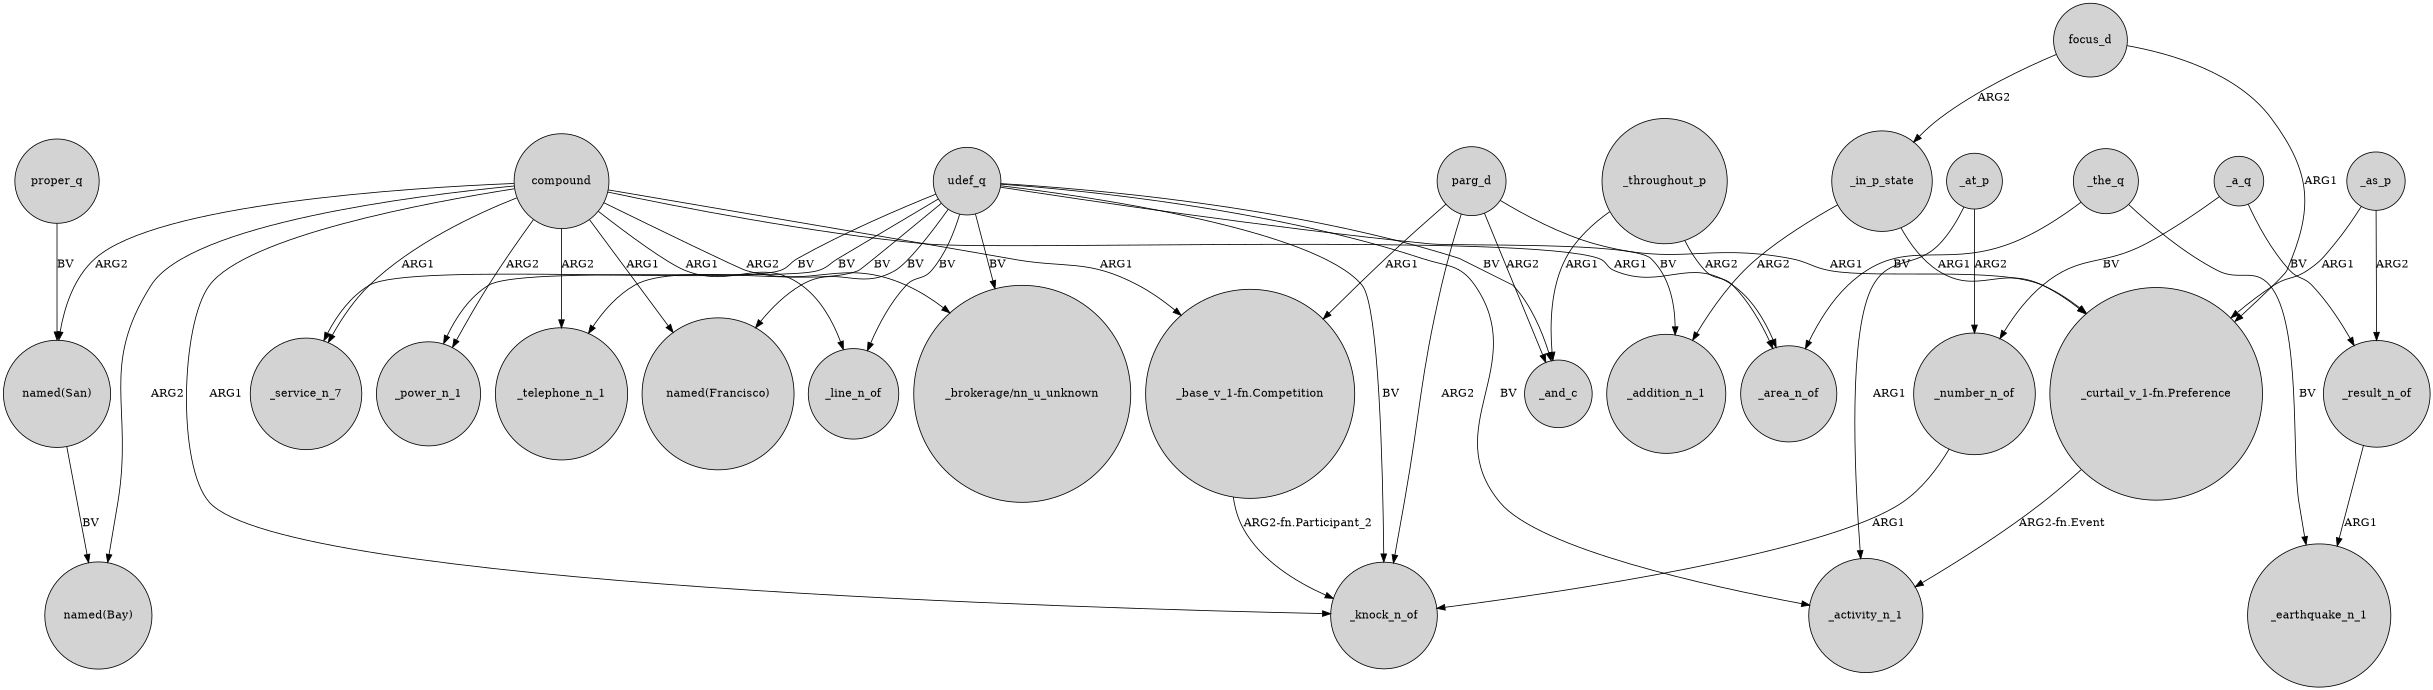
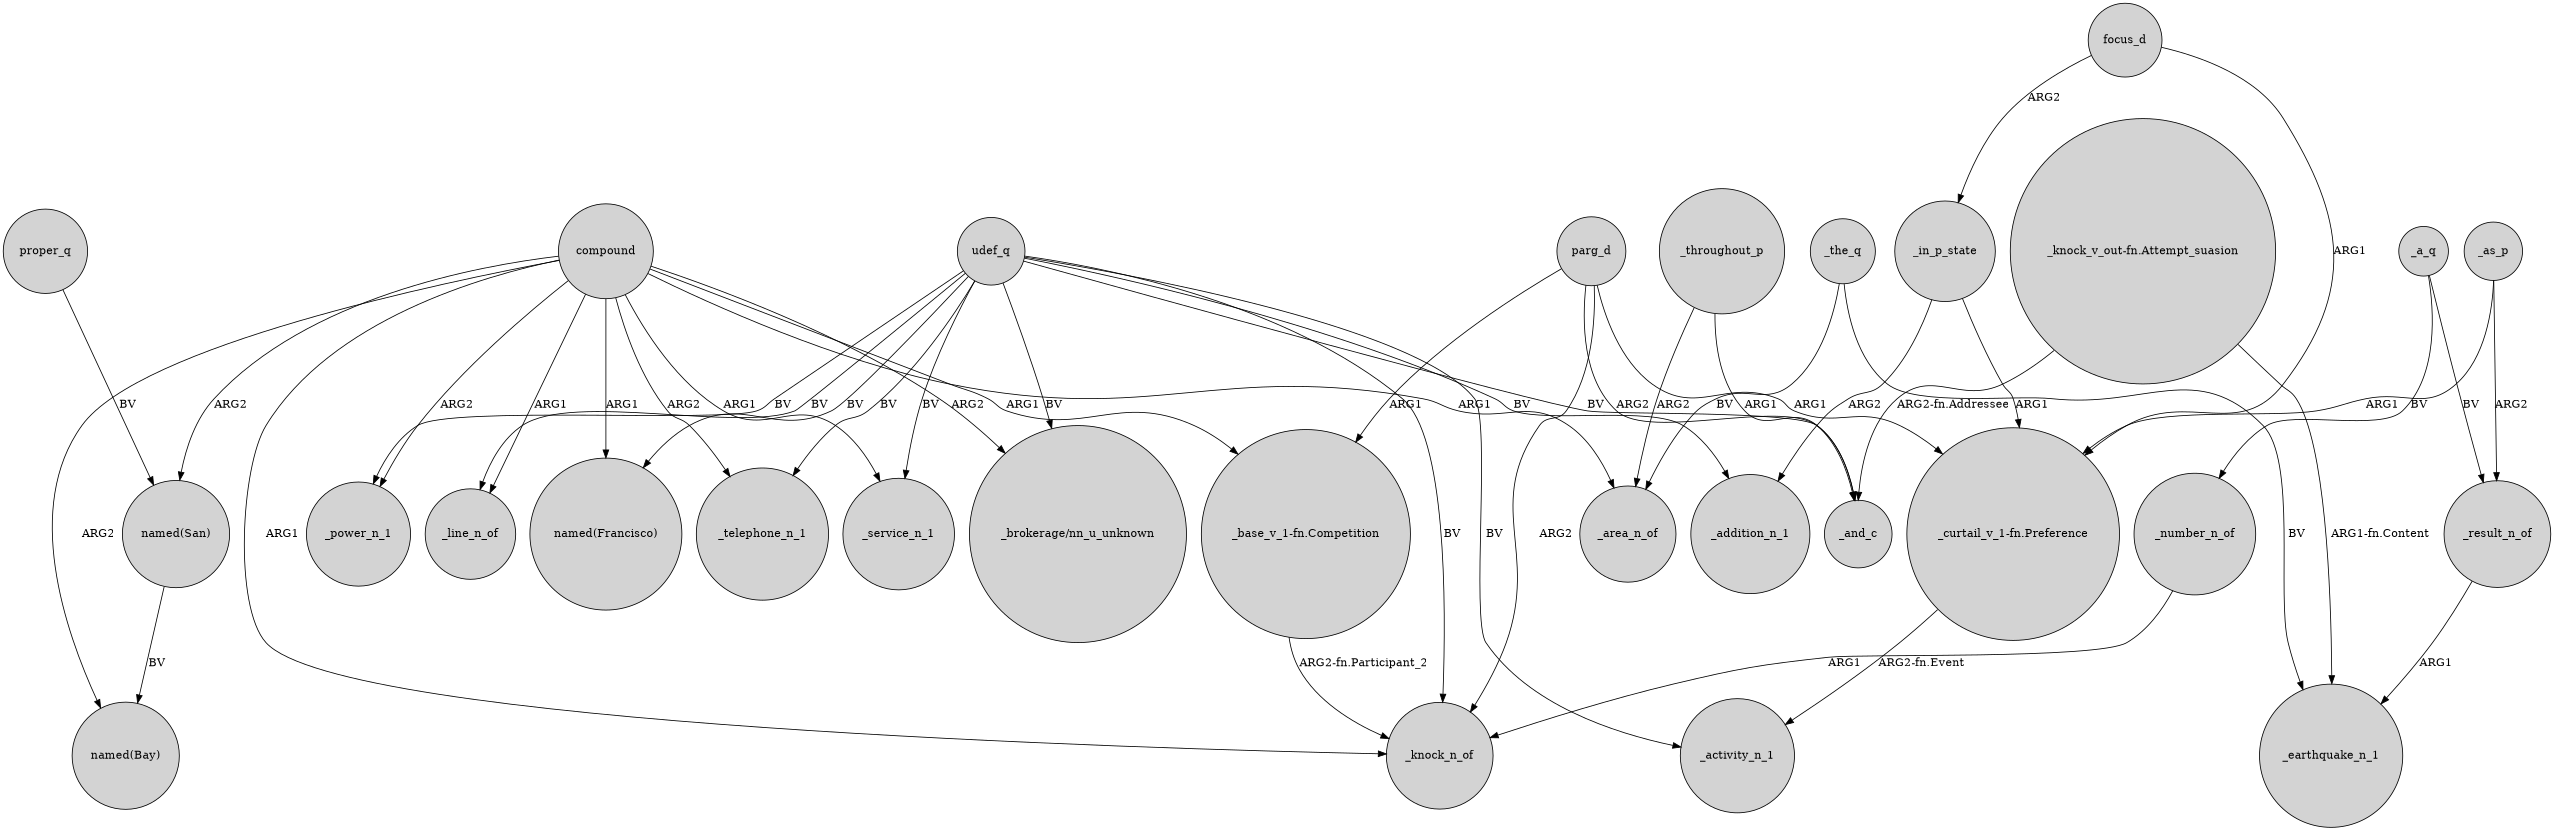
(1974, 181) -> none
none -> (2143, 251)
(306, 394) -> (899, 534)
